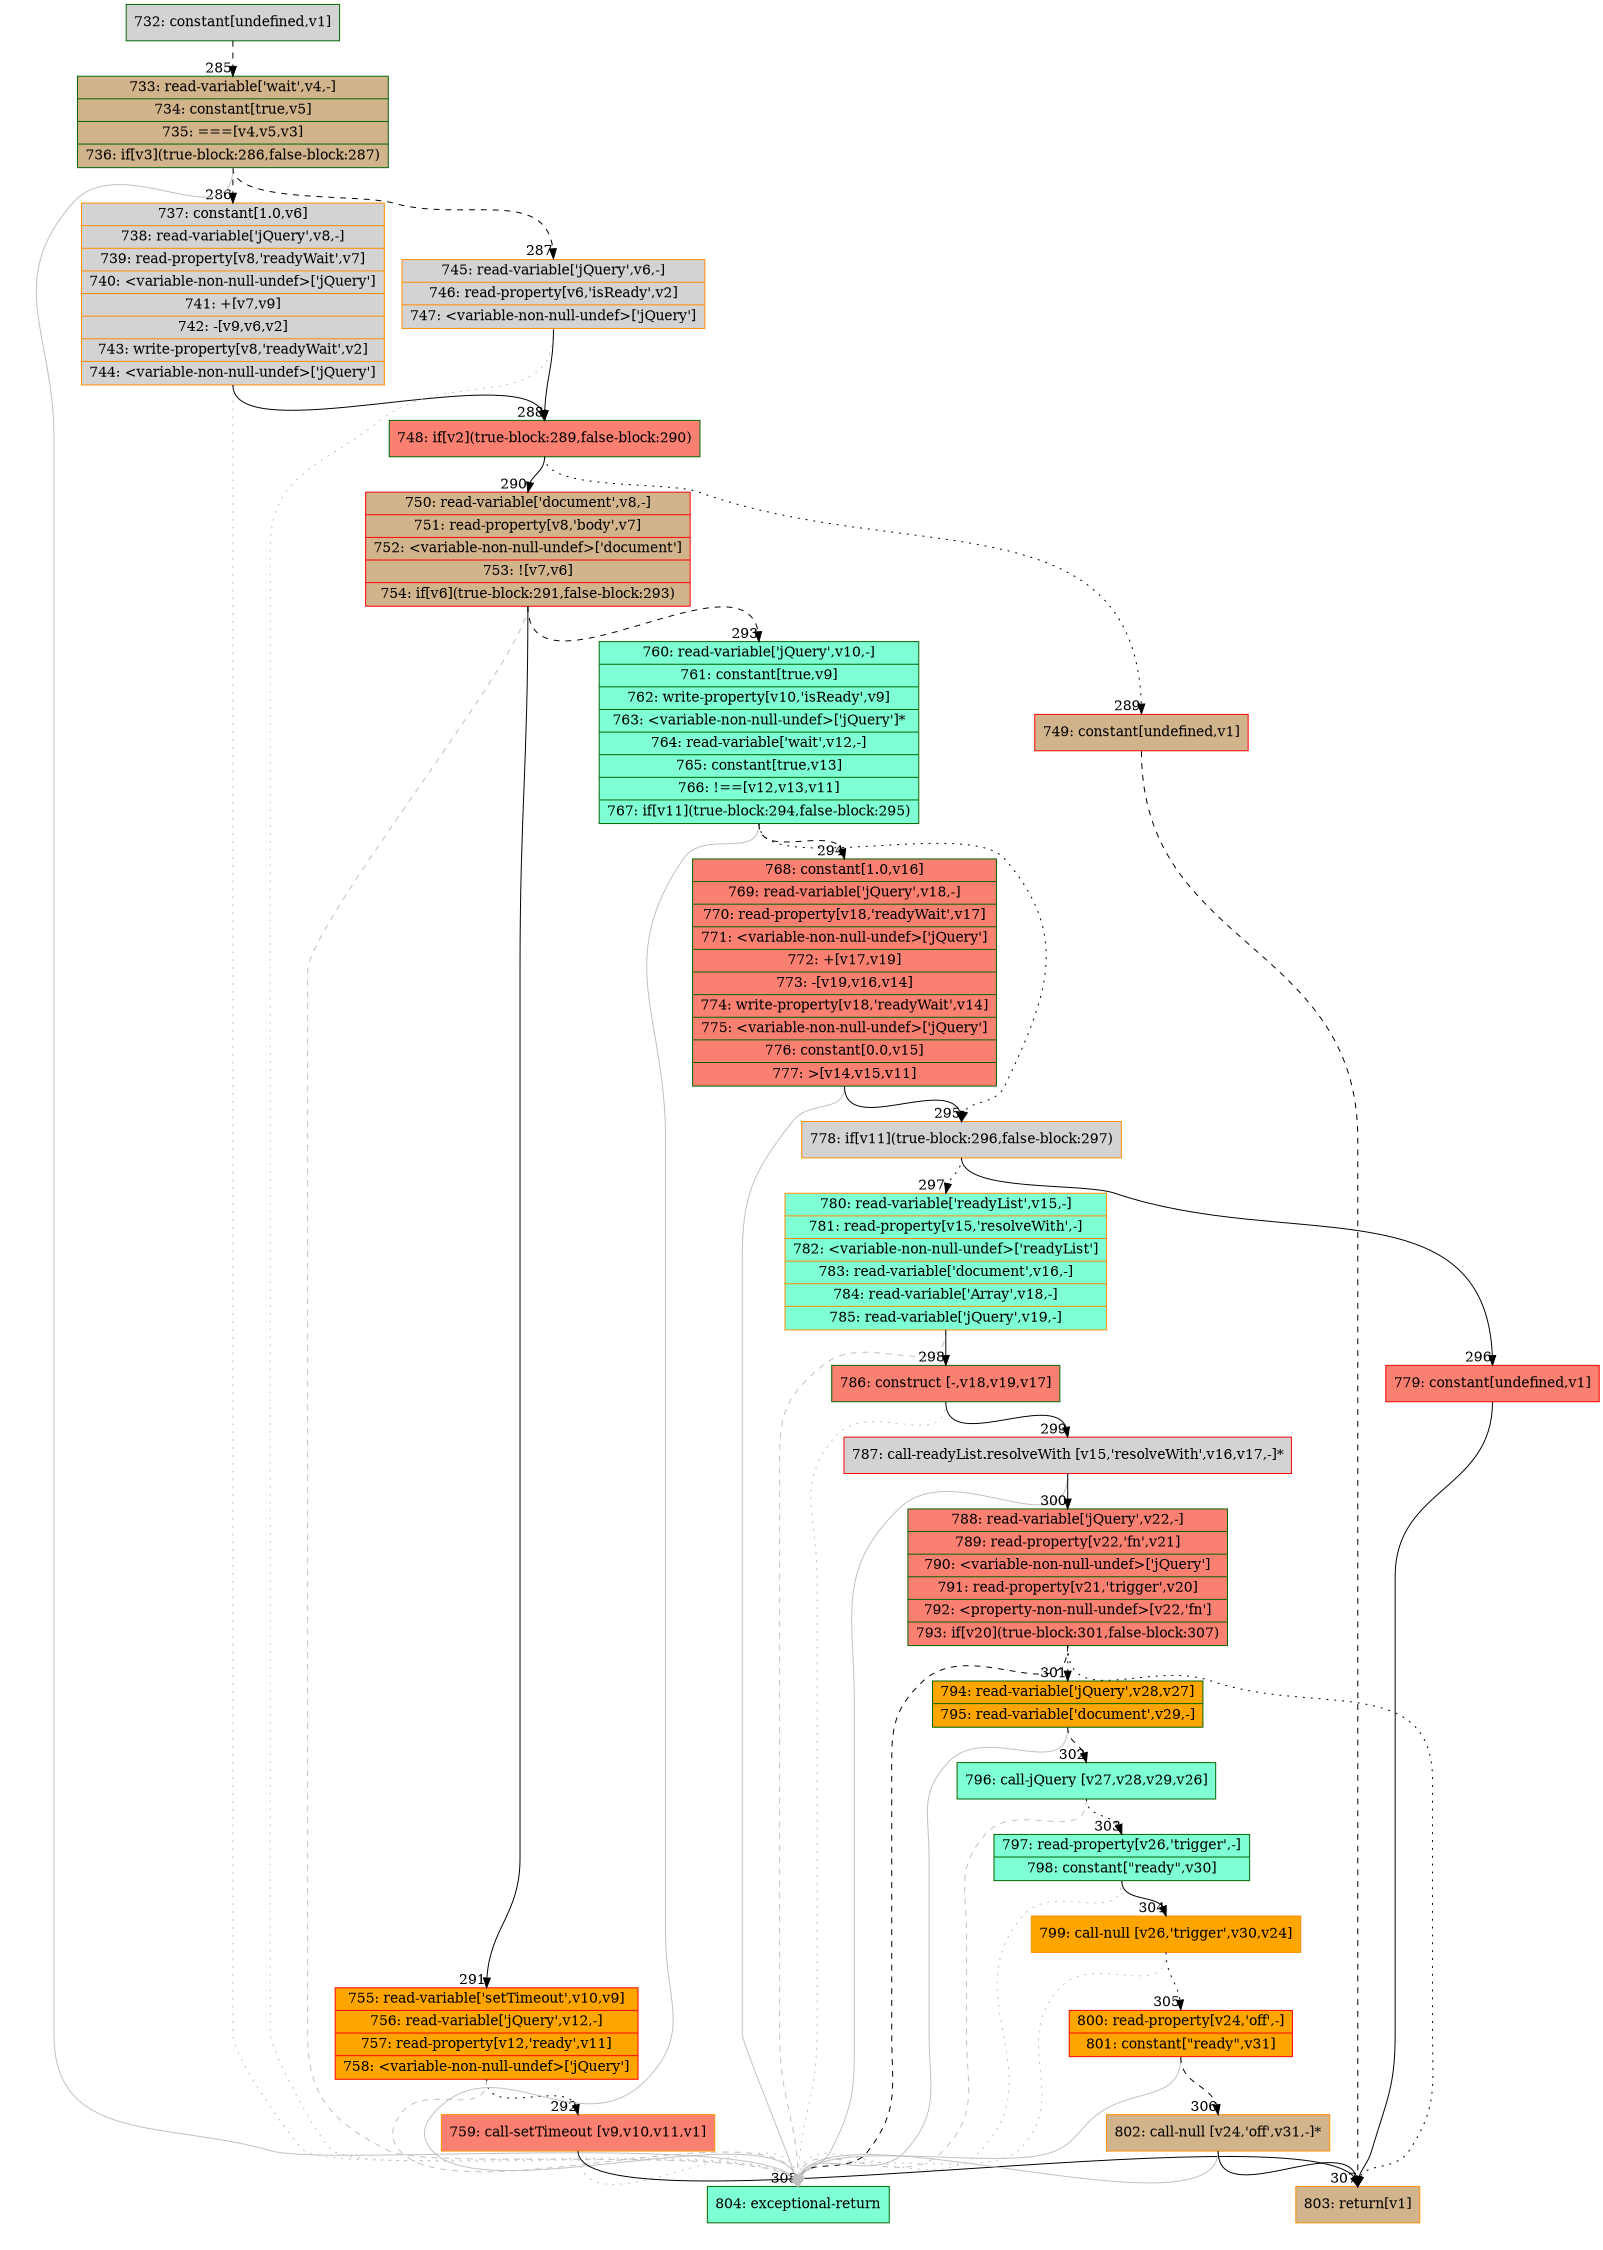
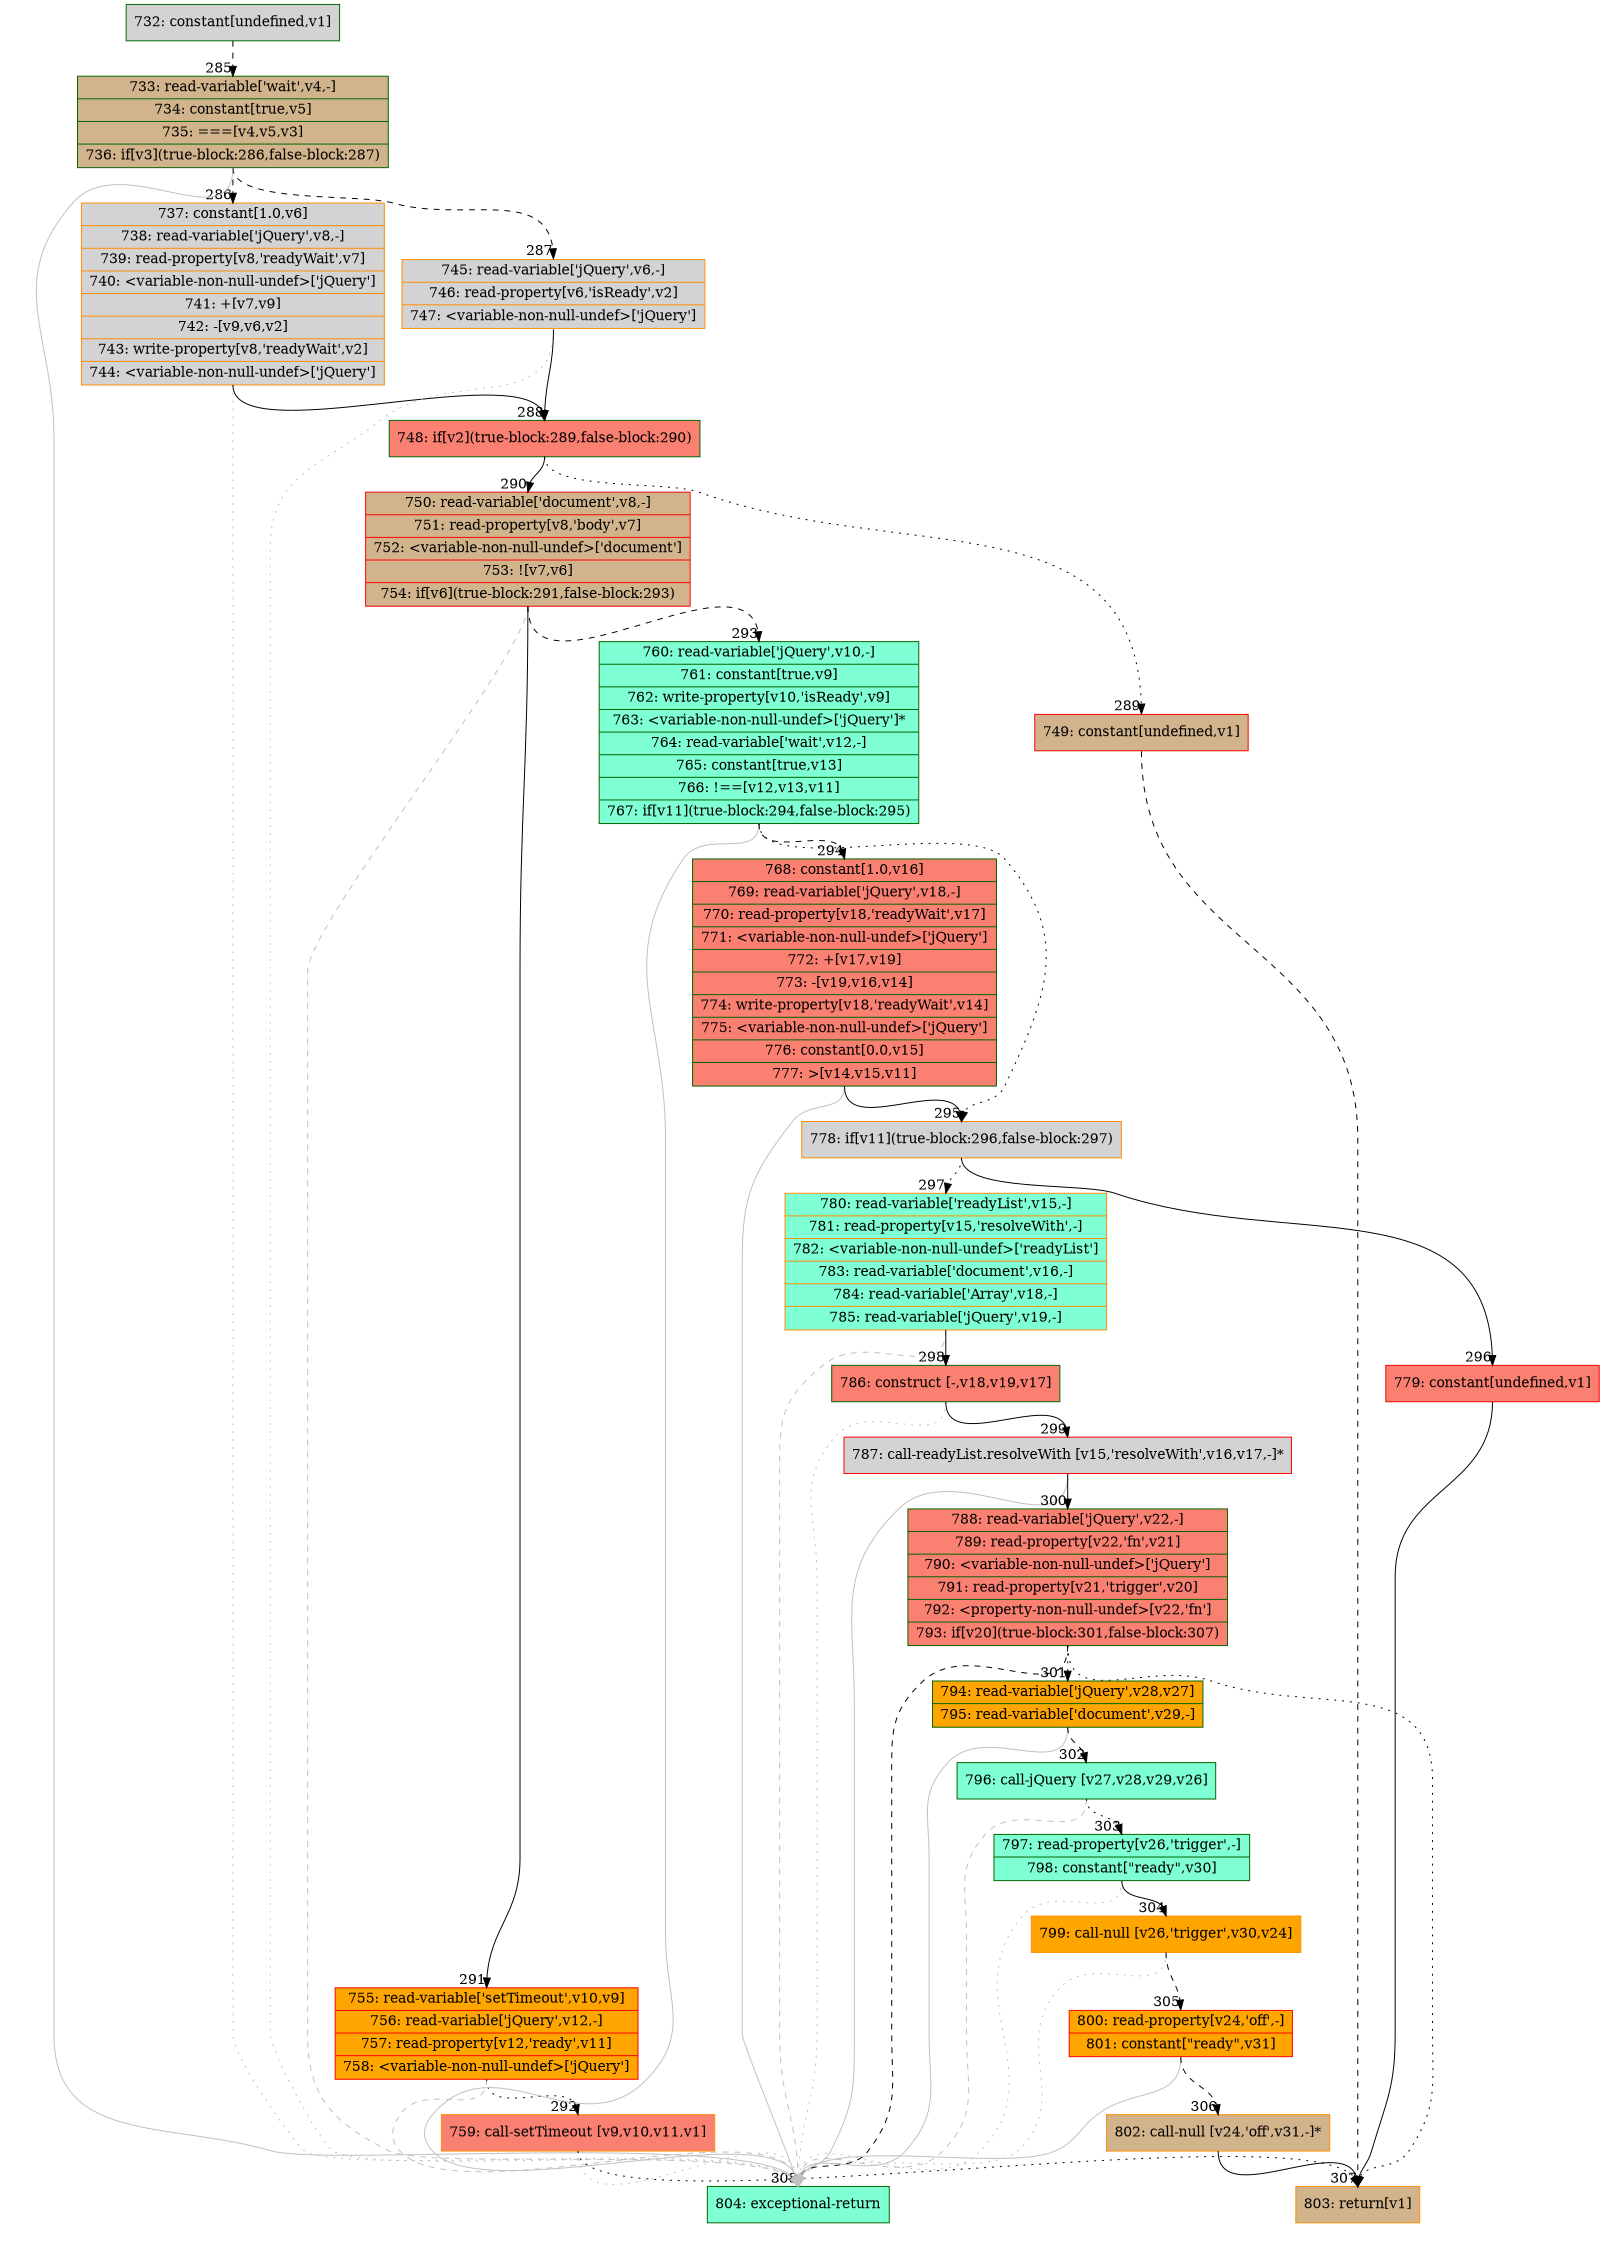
(1171, 1977) -> (1171, 1977)
(1035, 2172) -> none
(885, 2174) -> (1003, 2167)
